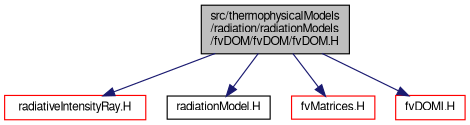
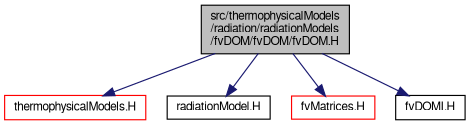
(75, 108) -> (75, 108)
(430, 108) -> (430, 108)
